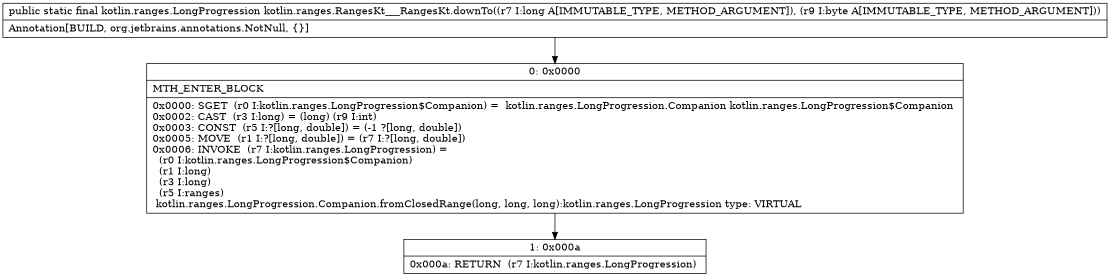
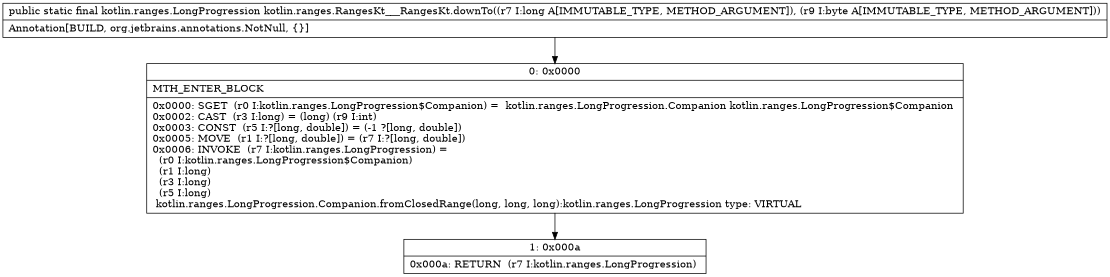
(188, 193) -> (182, 193)
